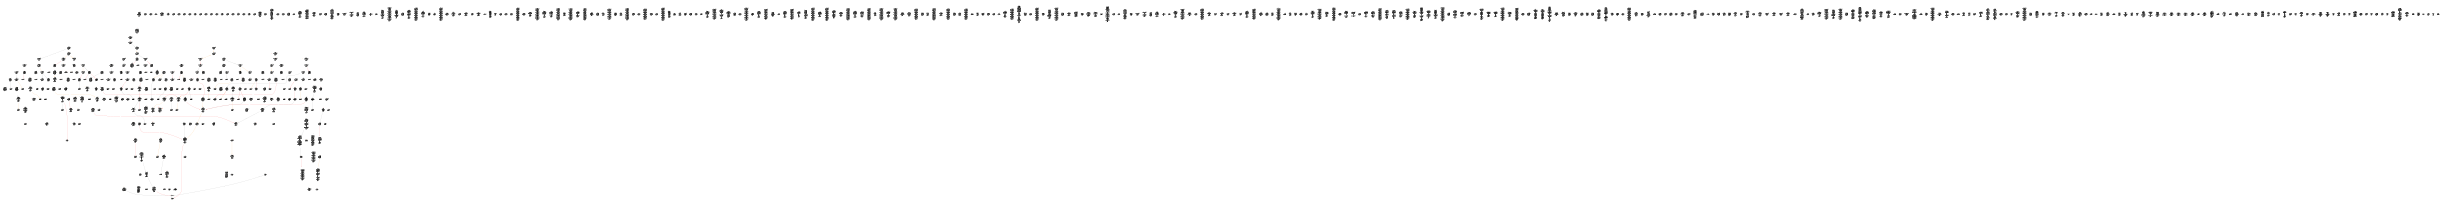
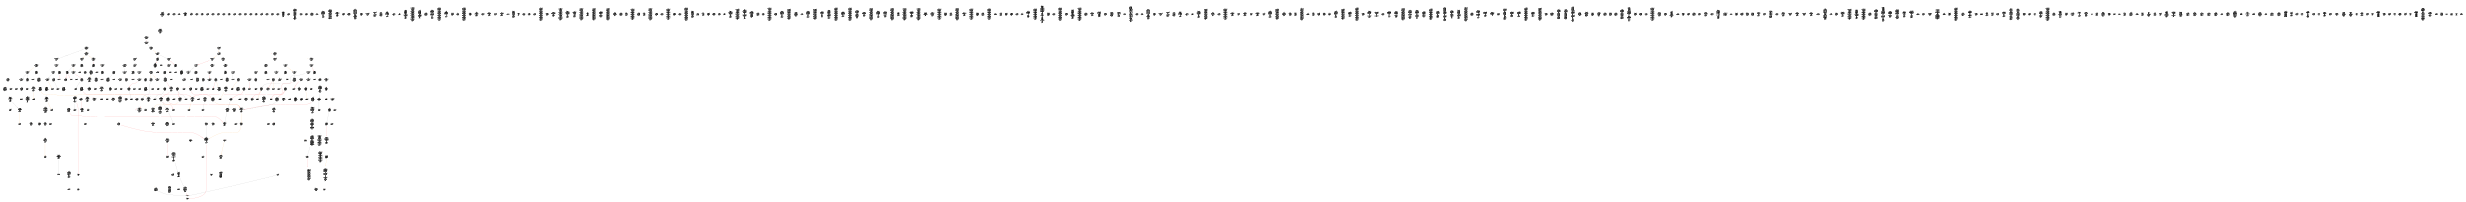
(240, 66) -> none
